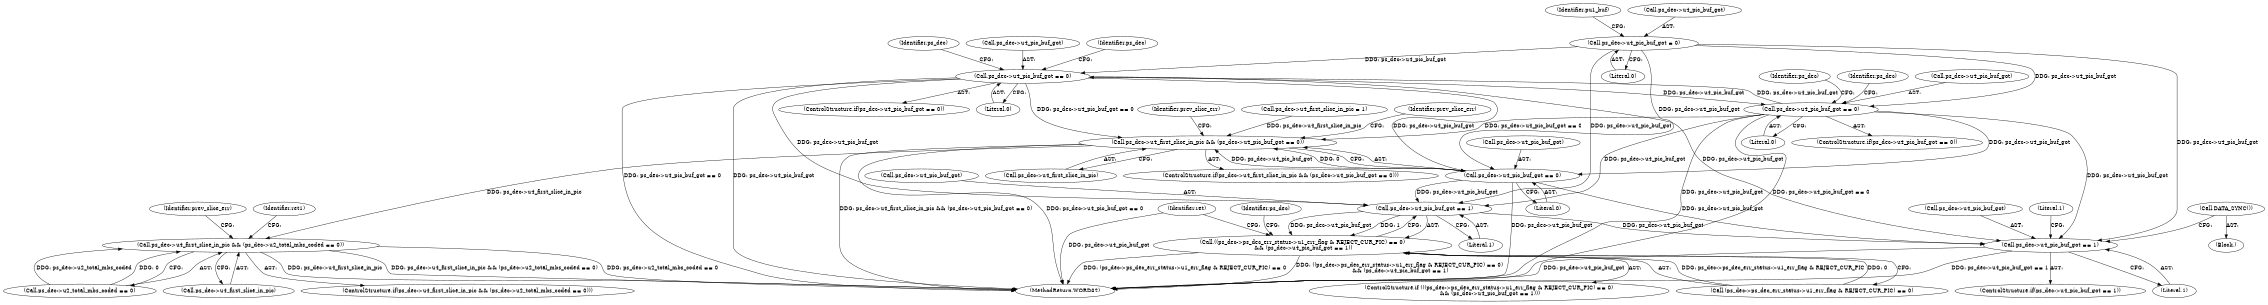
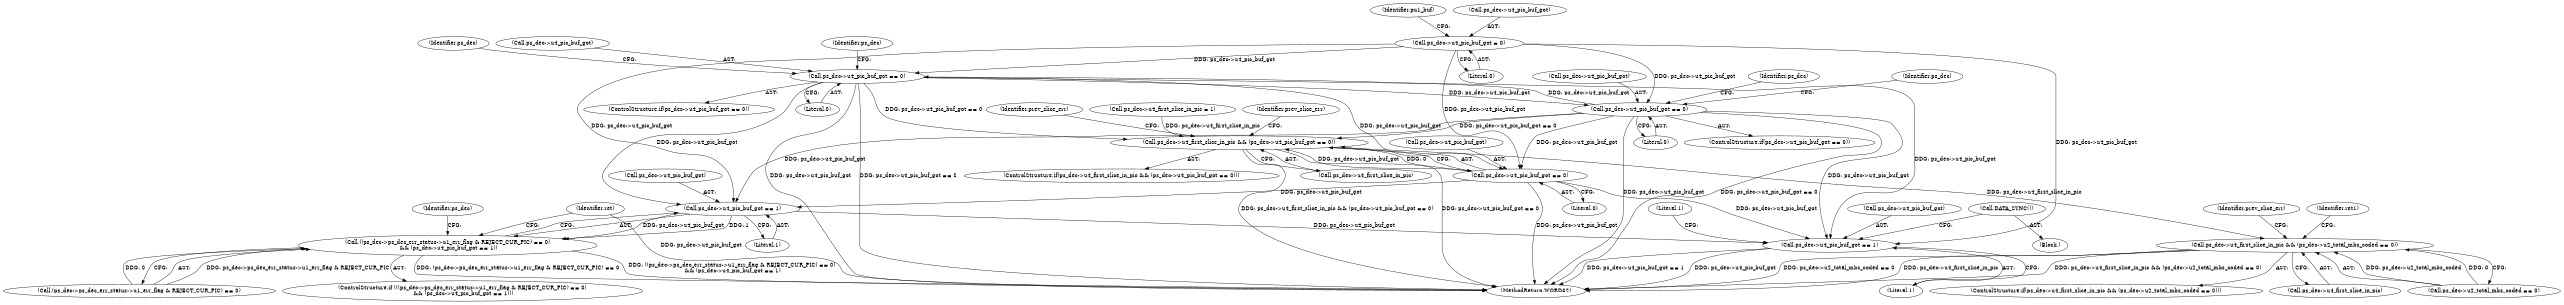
(2050, 291) -> none
